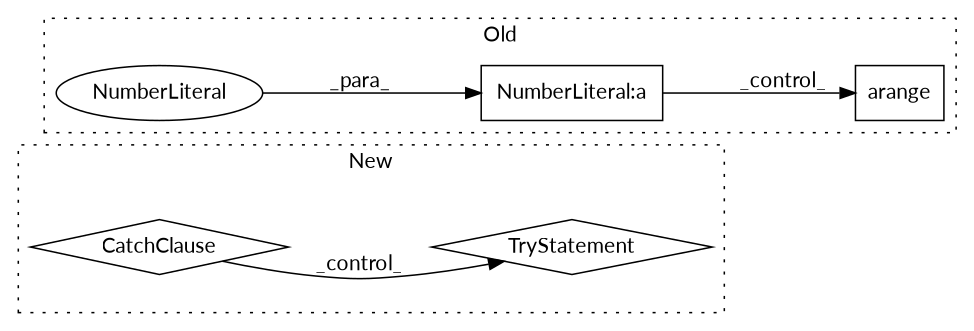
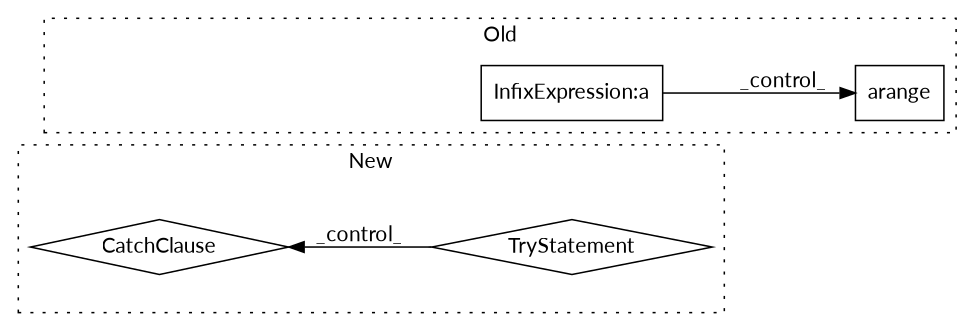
(159, 93) -> none
(572, 93) -> (572, 93)
(355, 279) -> (368, 247)
